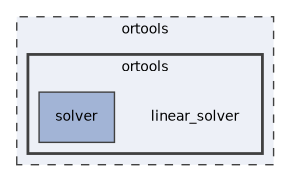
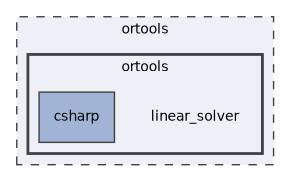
(77, 117) -> (77, 117)
